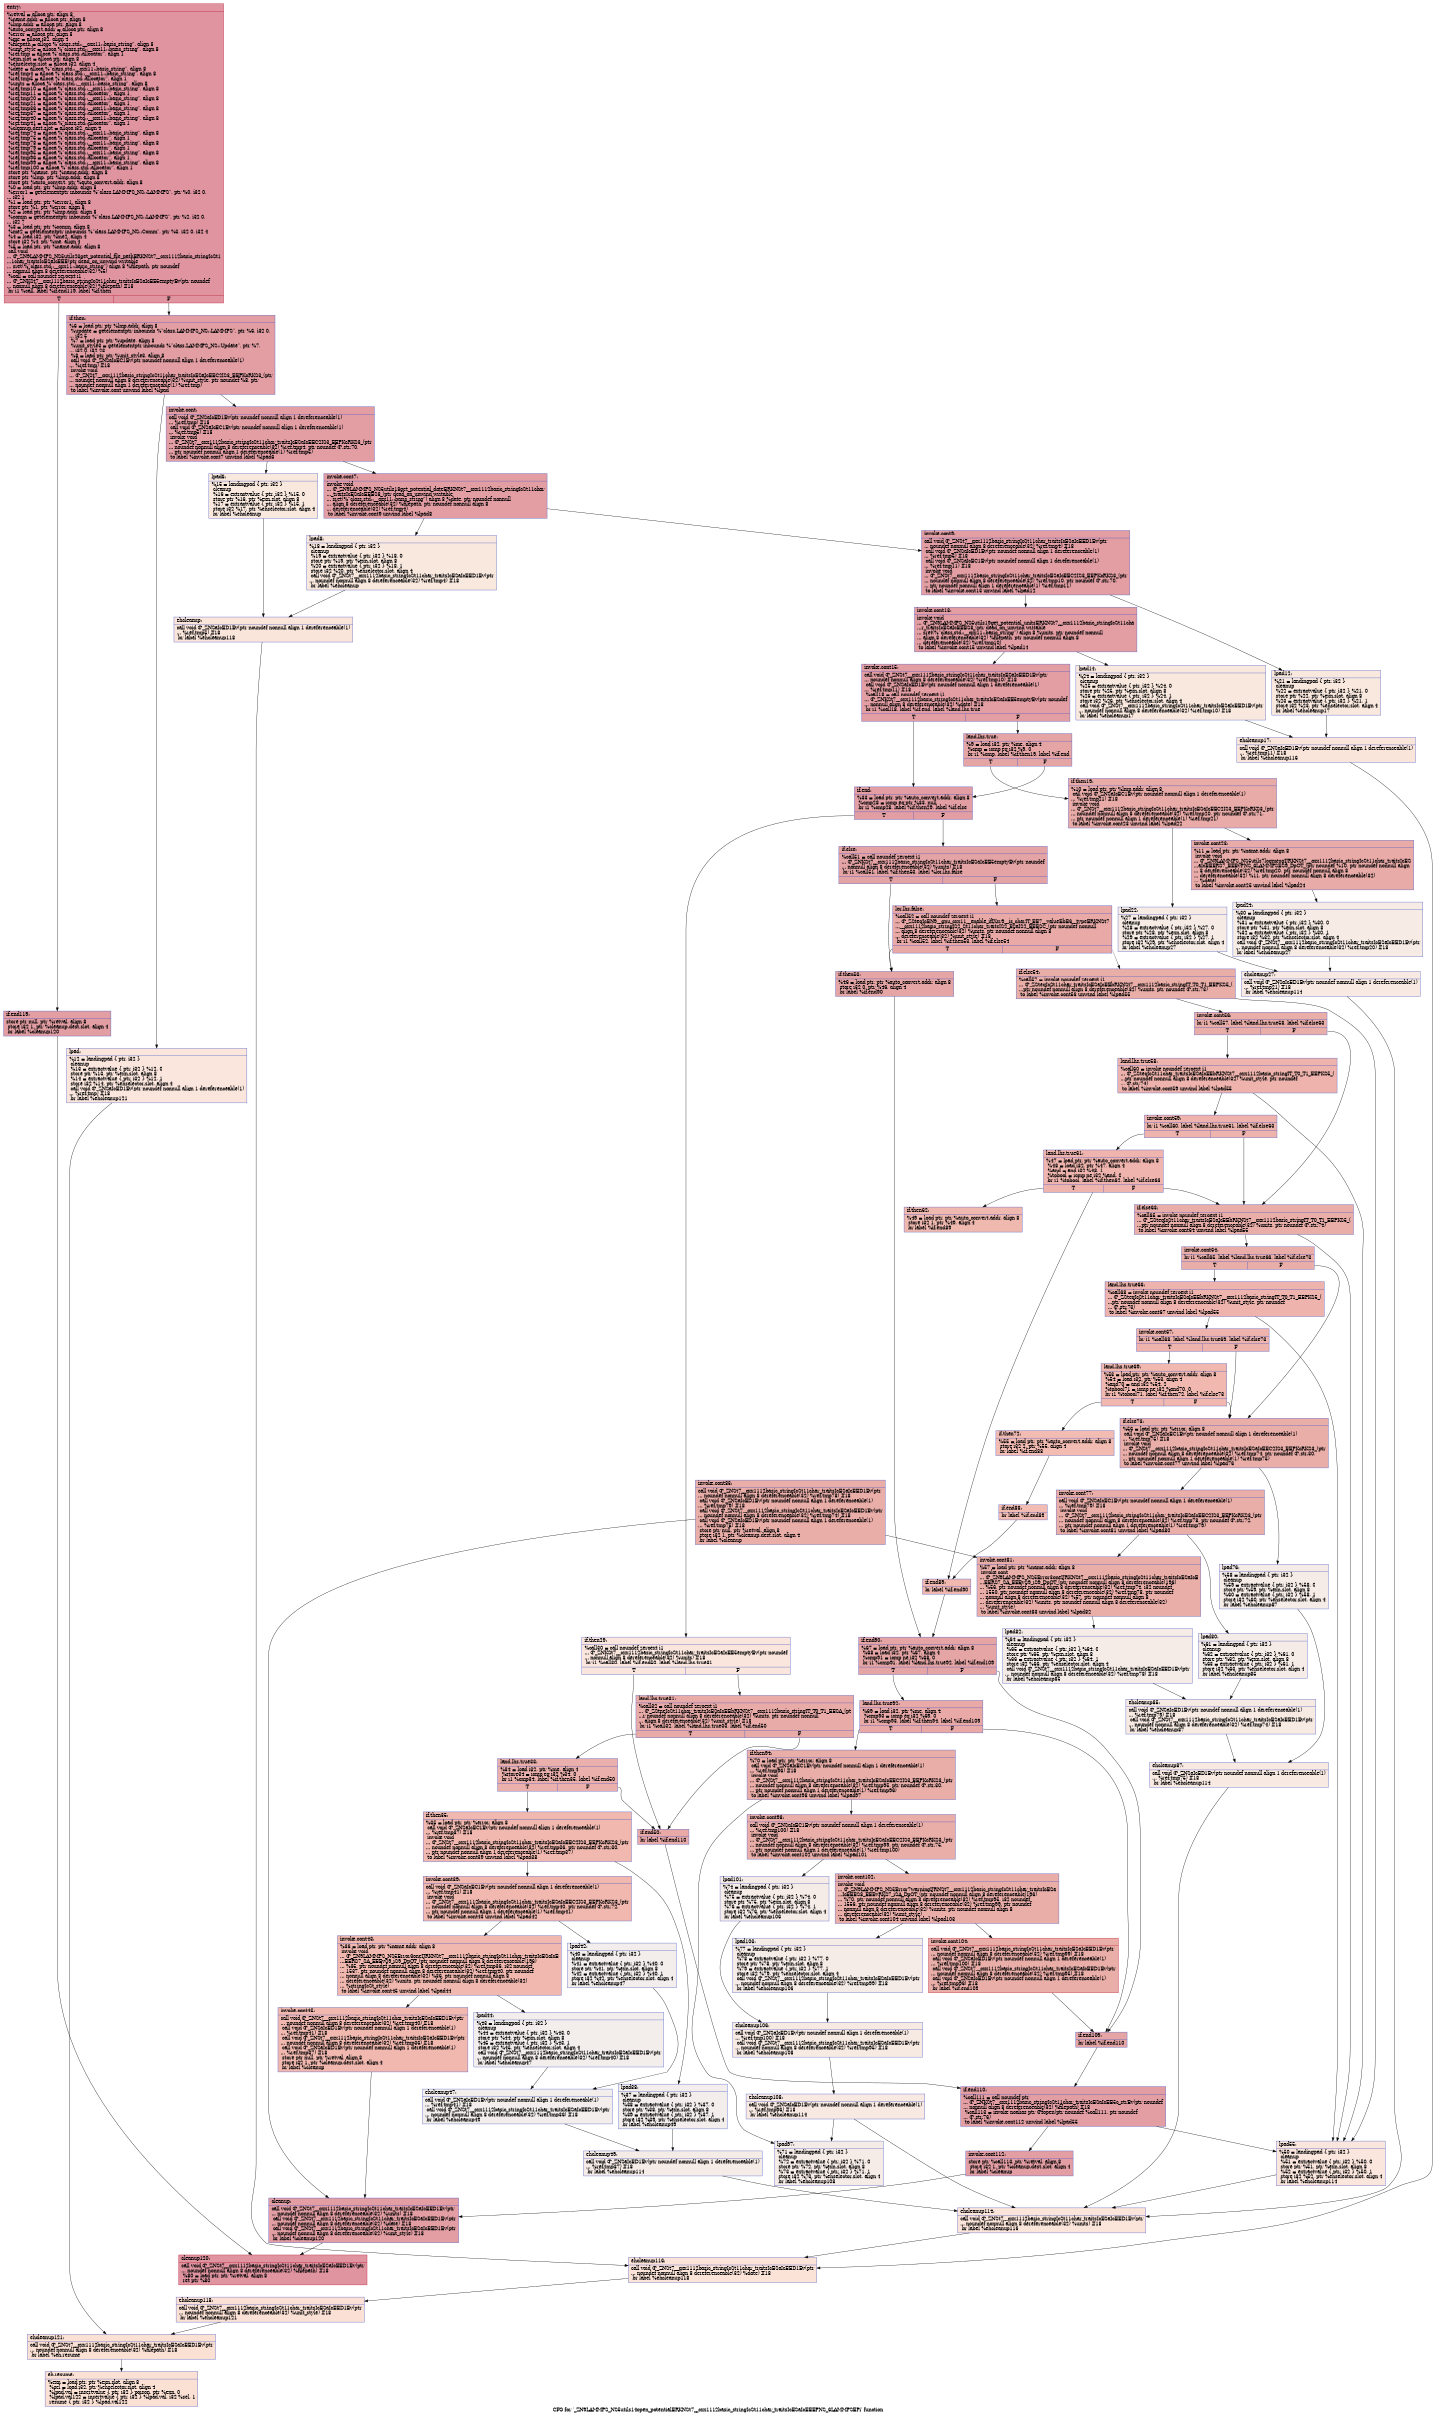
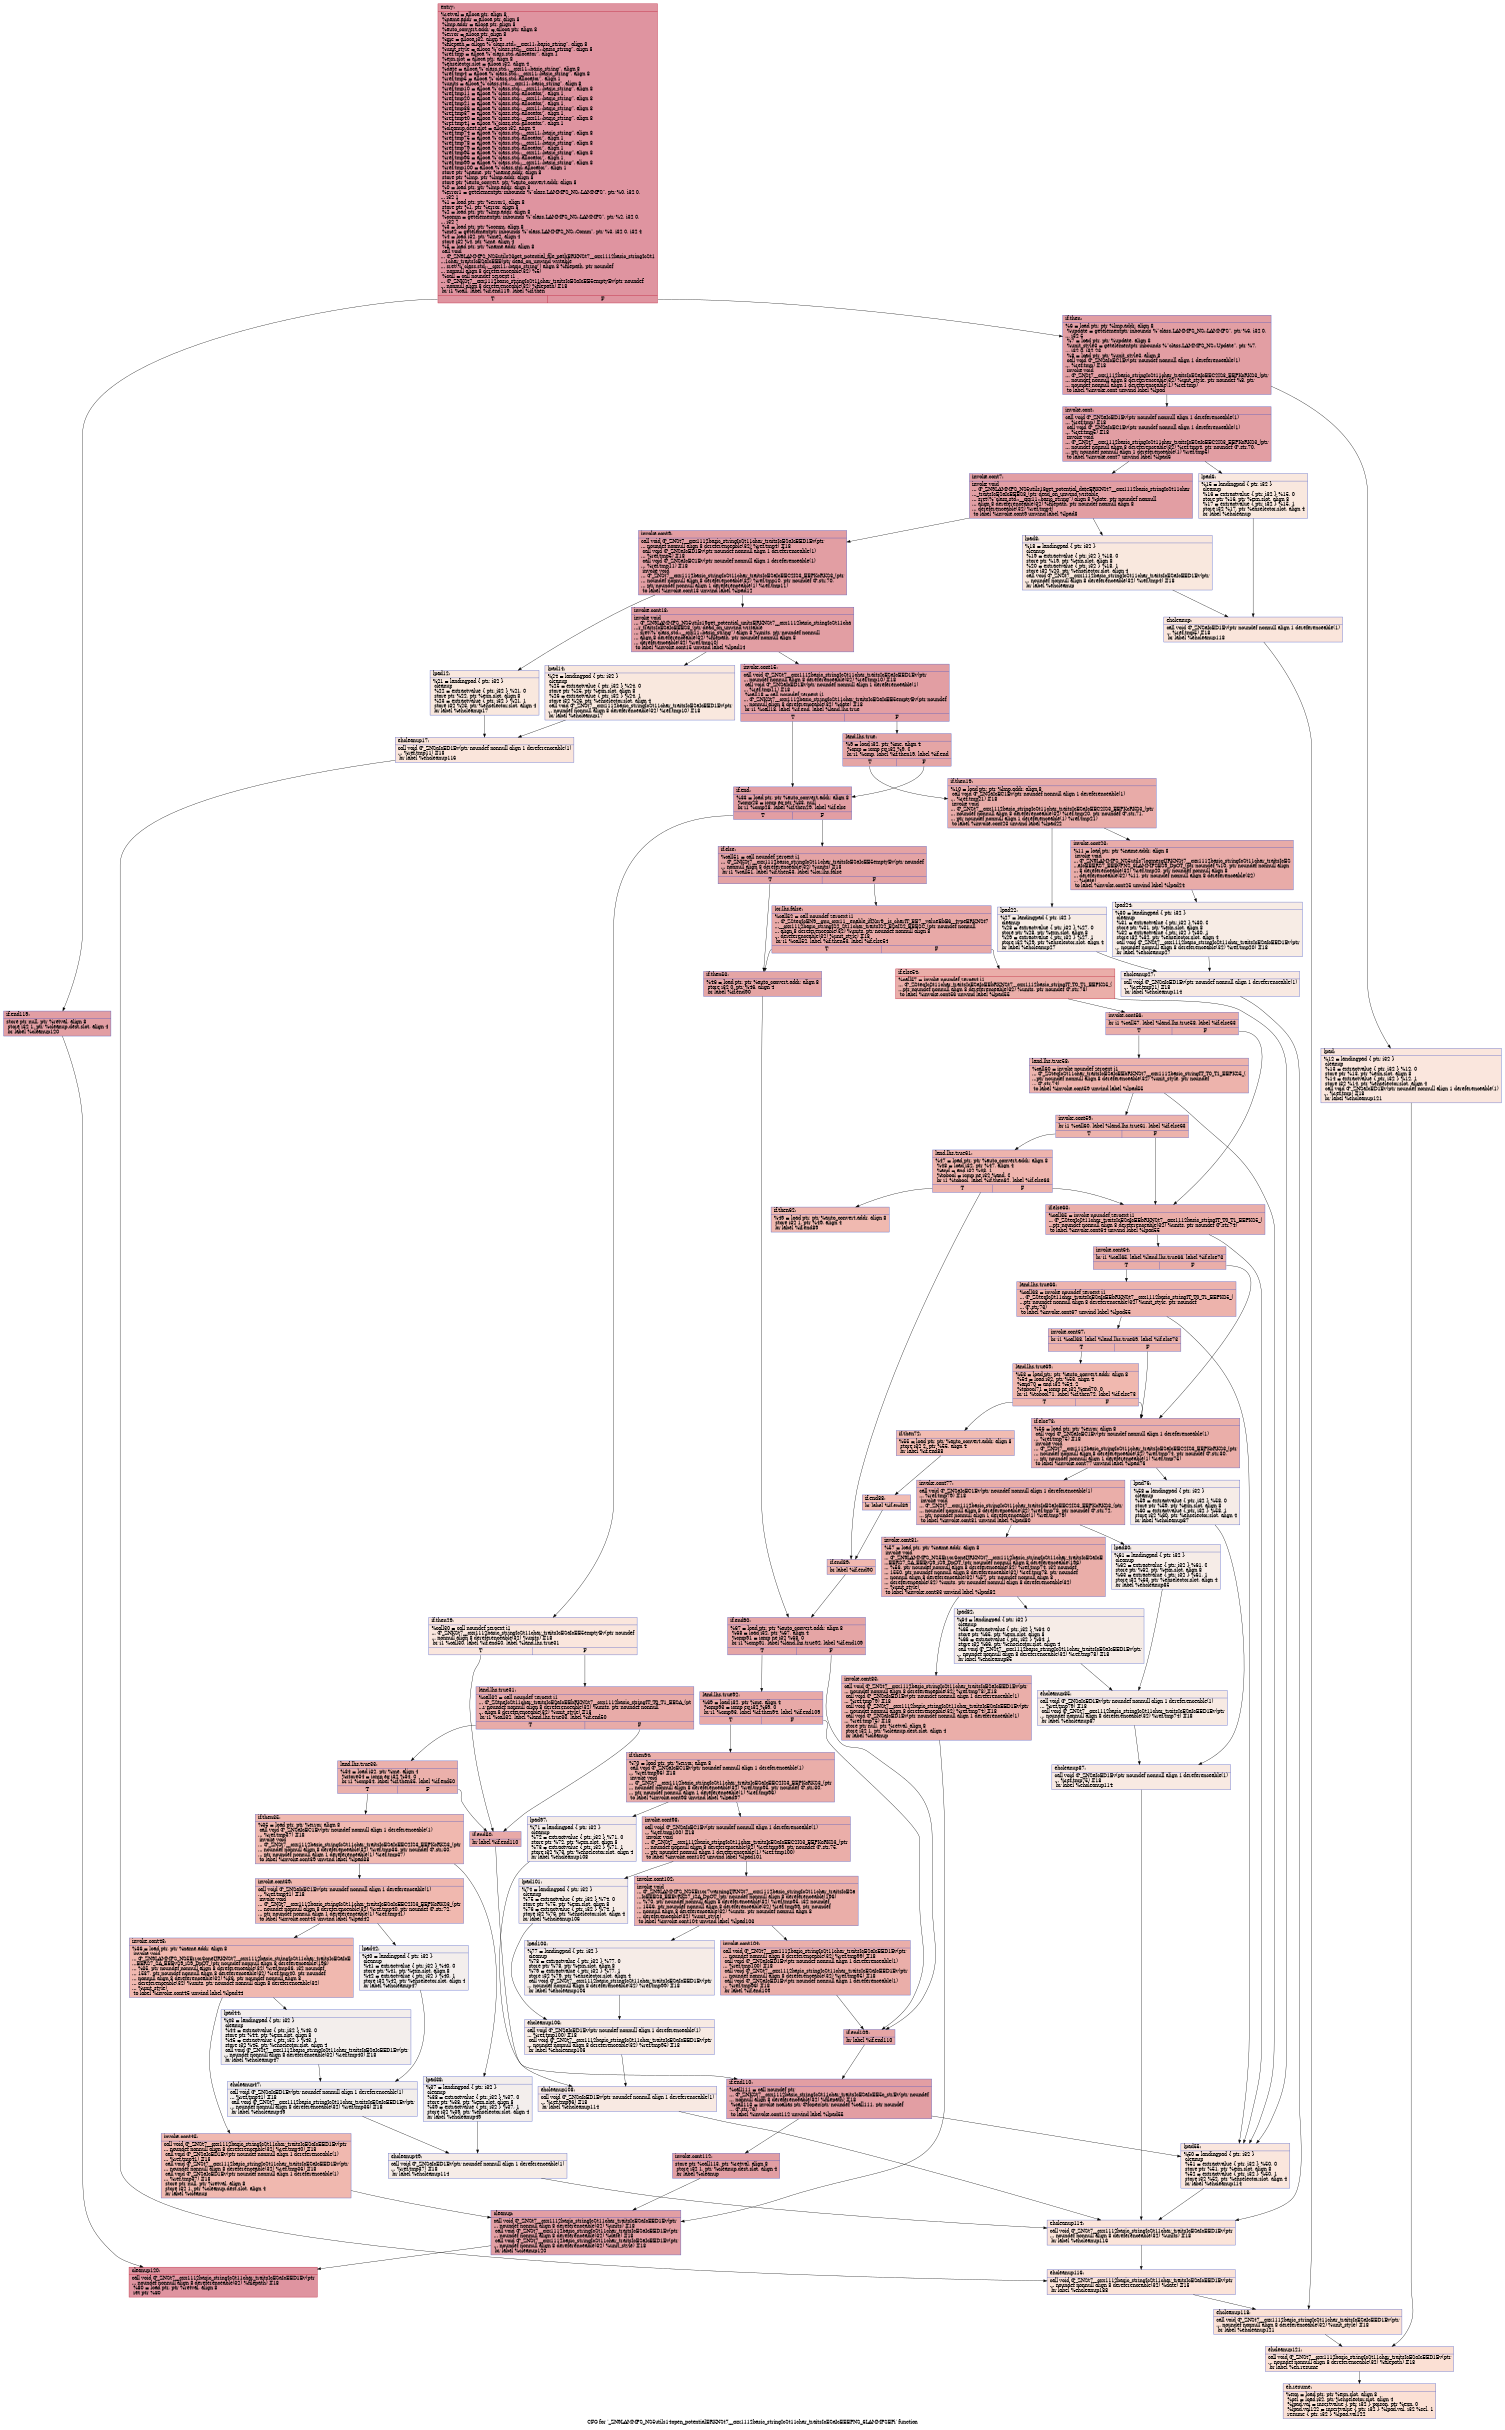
(1126, 984) -> (1005, 984)
(930, 1546) -> (942, 1633)
(994, 1573) -> (898, 1553)
(256, 1625) -> (1312, 1468)
(1023, 1965) -> (815, 1968)
(365, 1986) -> (150, 1989)
(833, 2128) -> (501, 1987)
(660, 2278) -> (1079, 2291)
